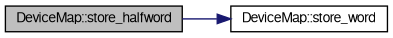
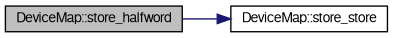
(309, 19) -> (309, 19)
